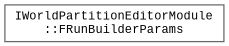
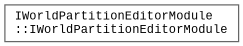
(114, 23) -> (122, 23)
